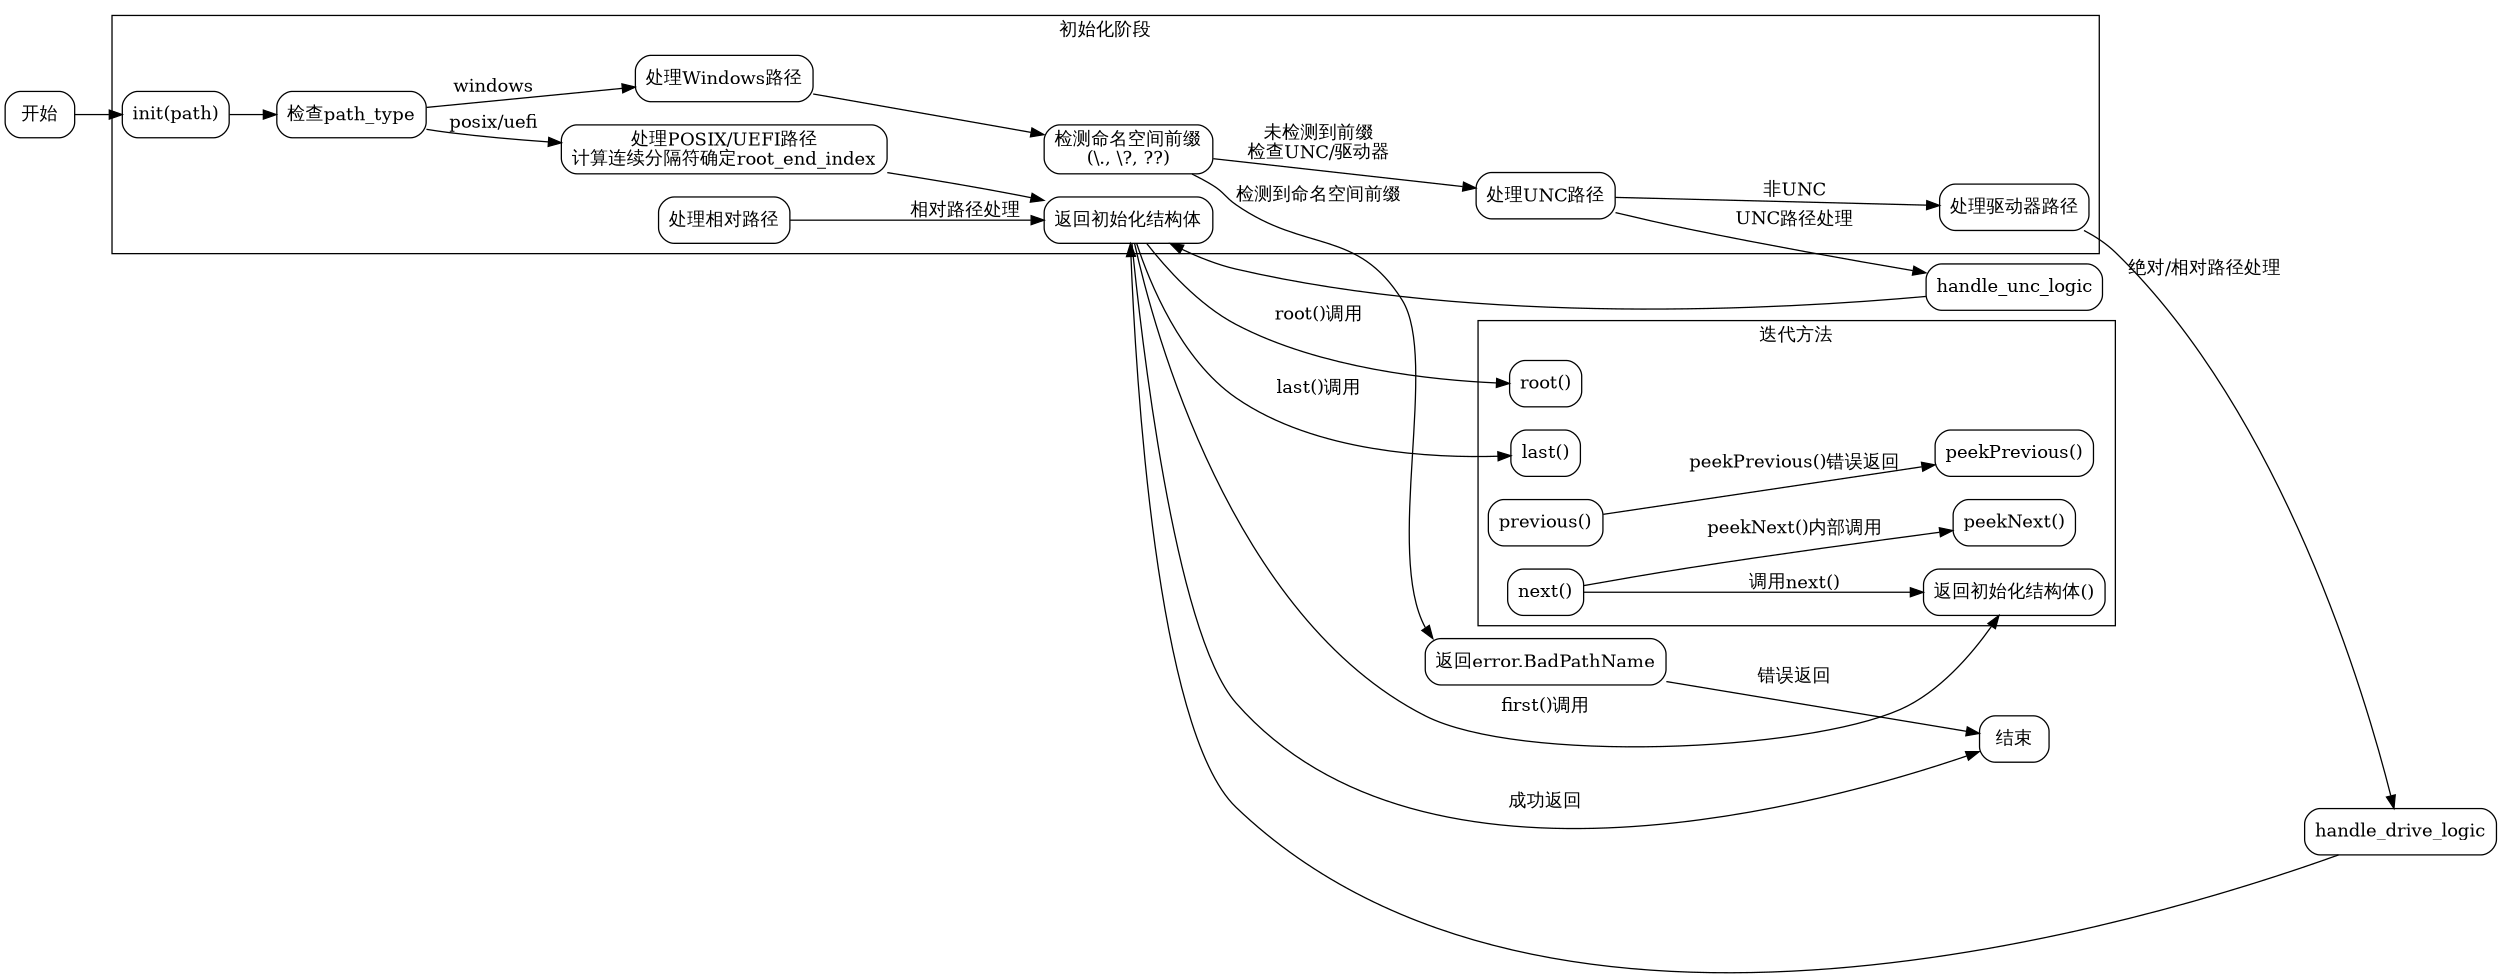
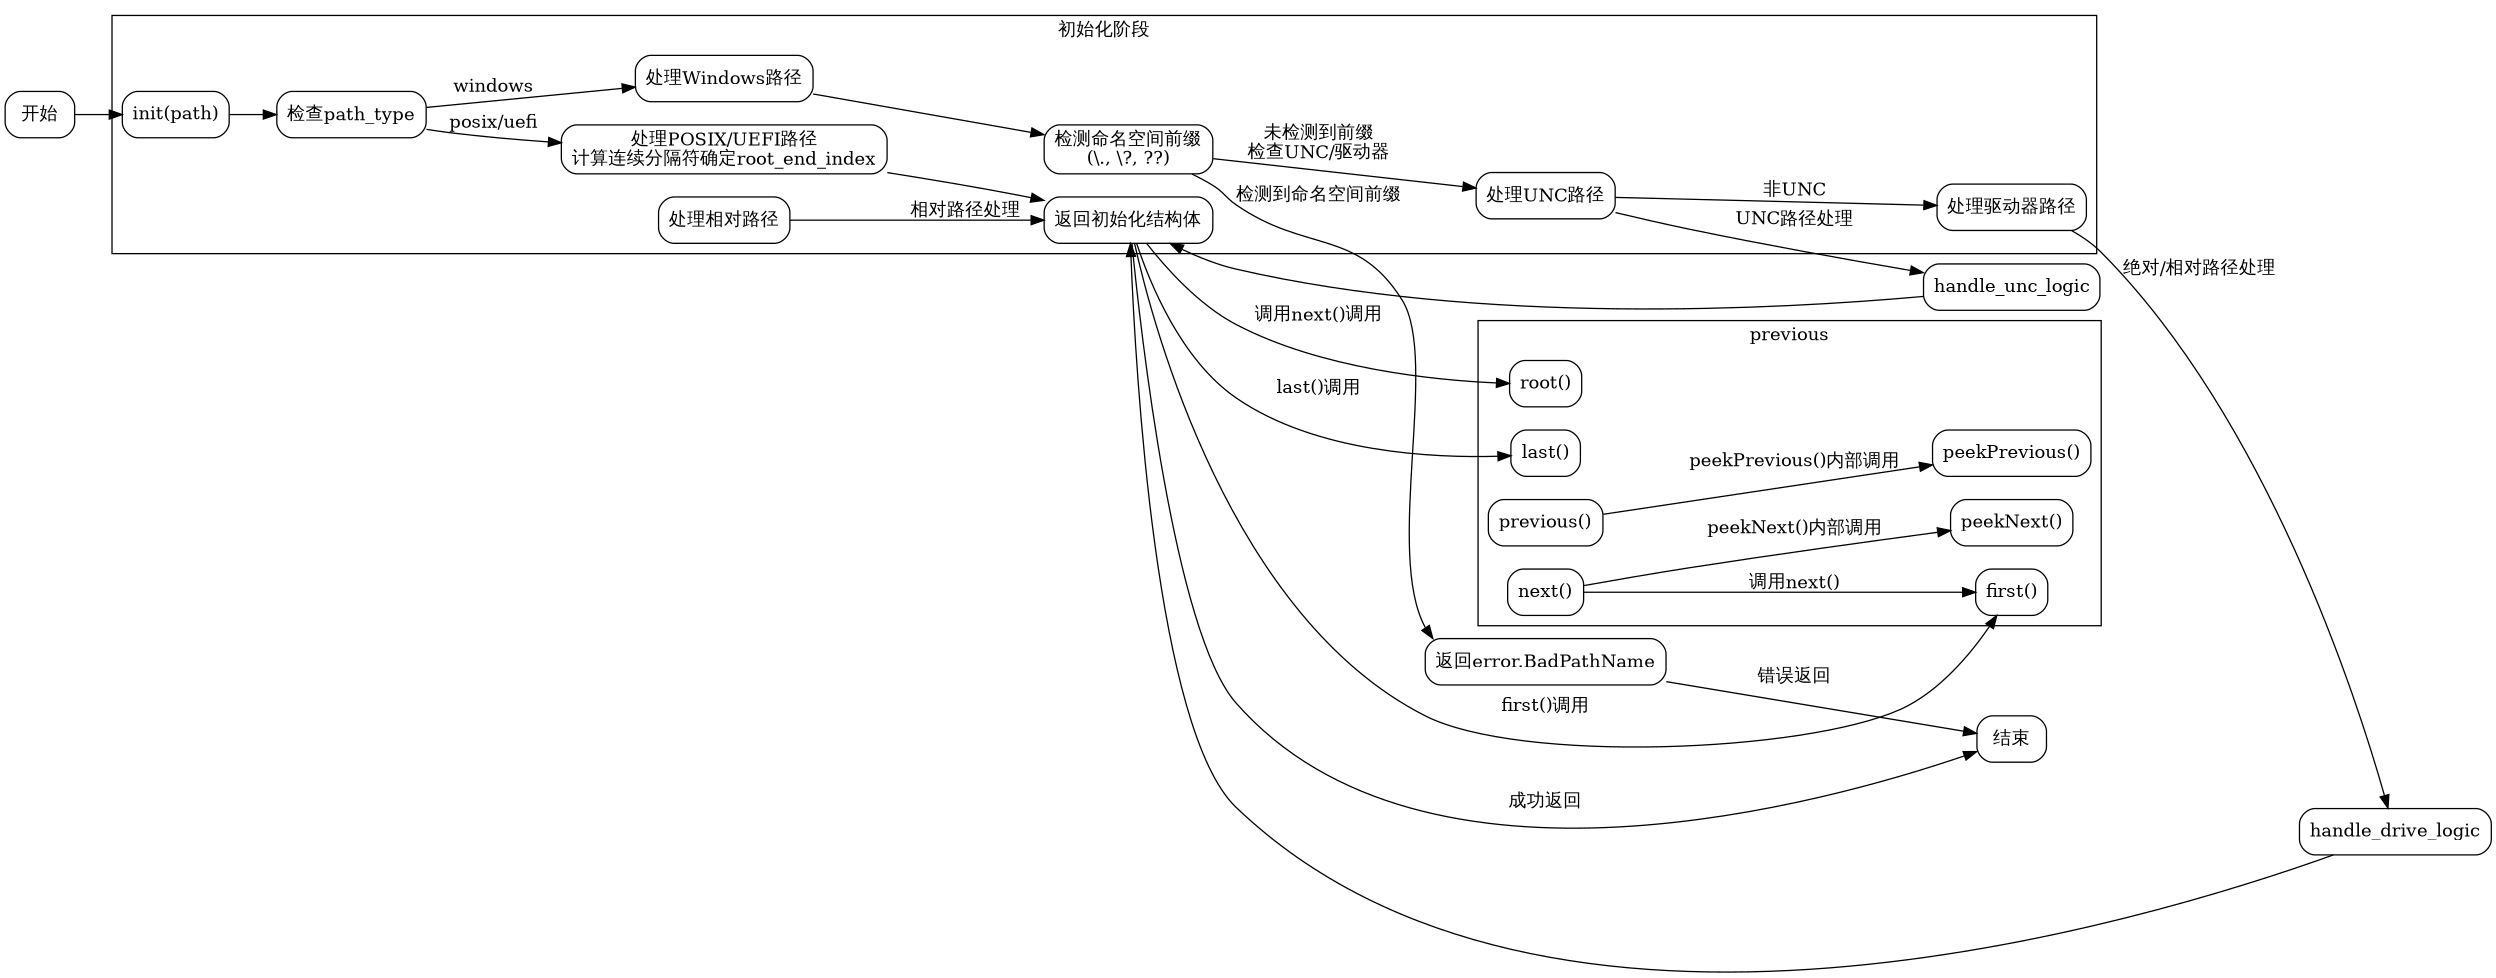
(1319, 315) -> (1319, 315)
(1797, 335) -> (1790, 335)
(1795, 463) -> (1795, 462)
(2014, 592) -> (2012, 592)
